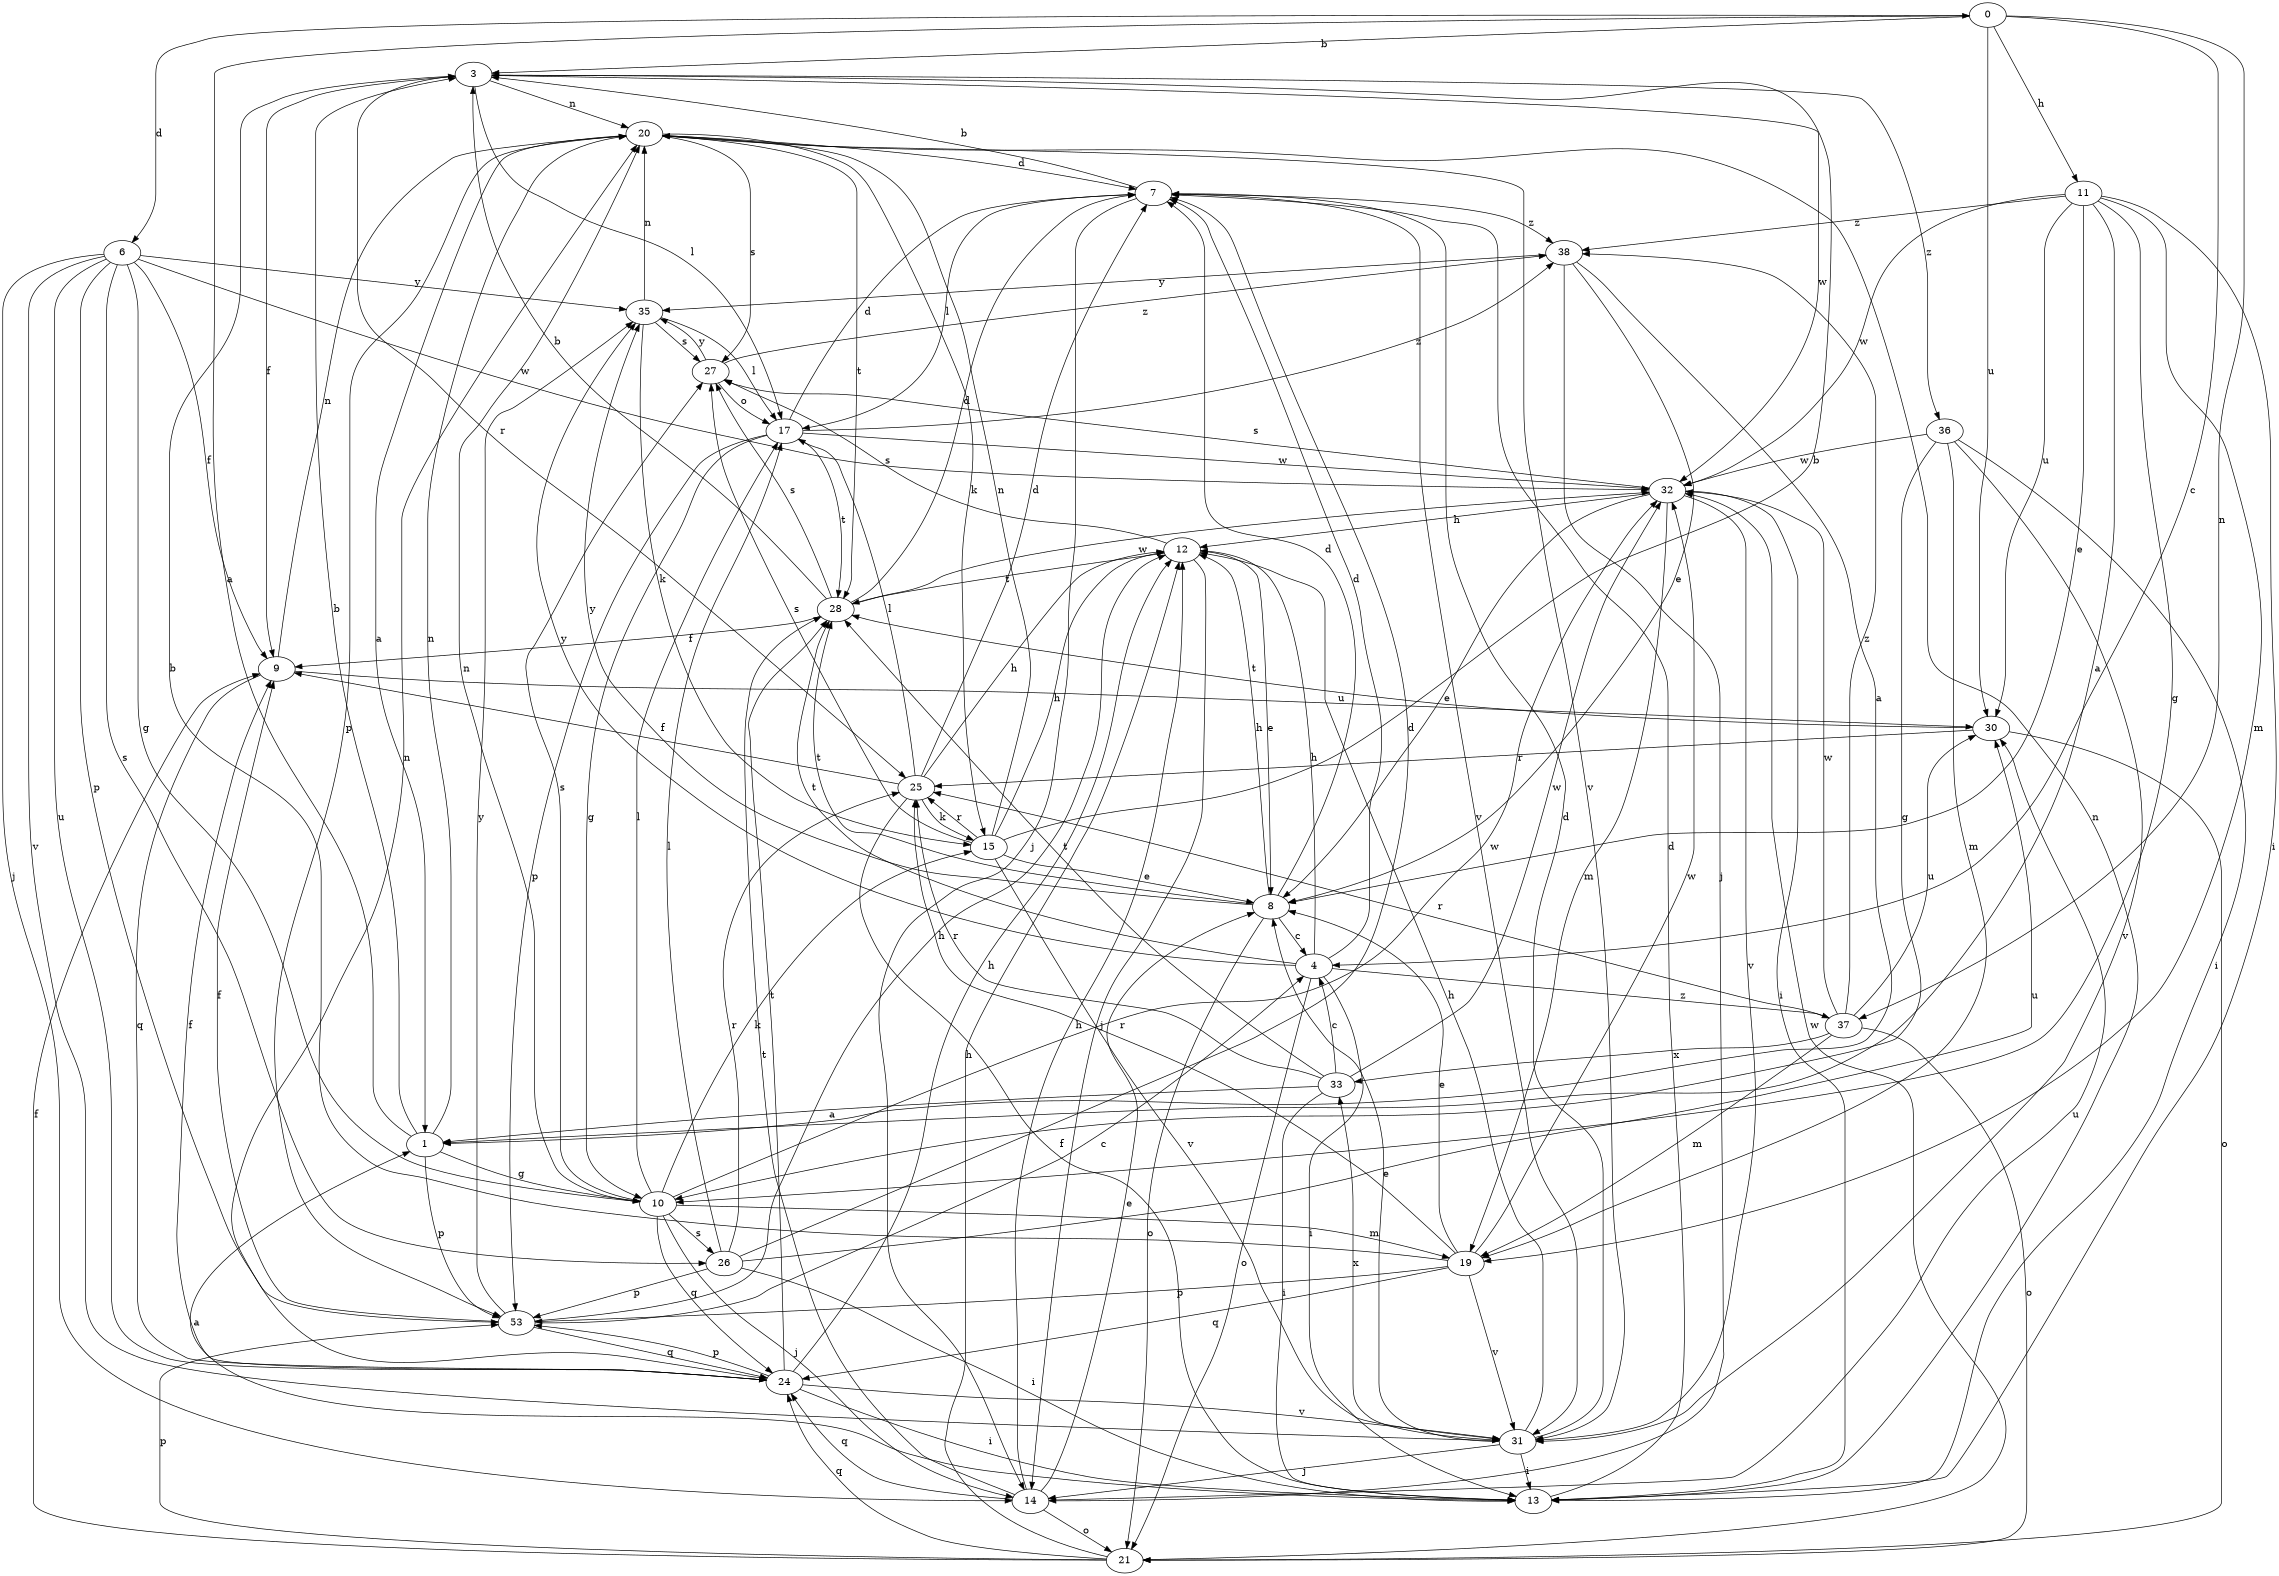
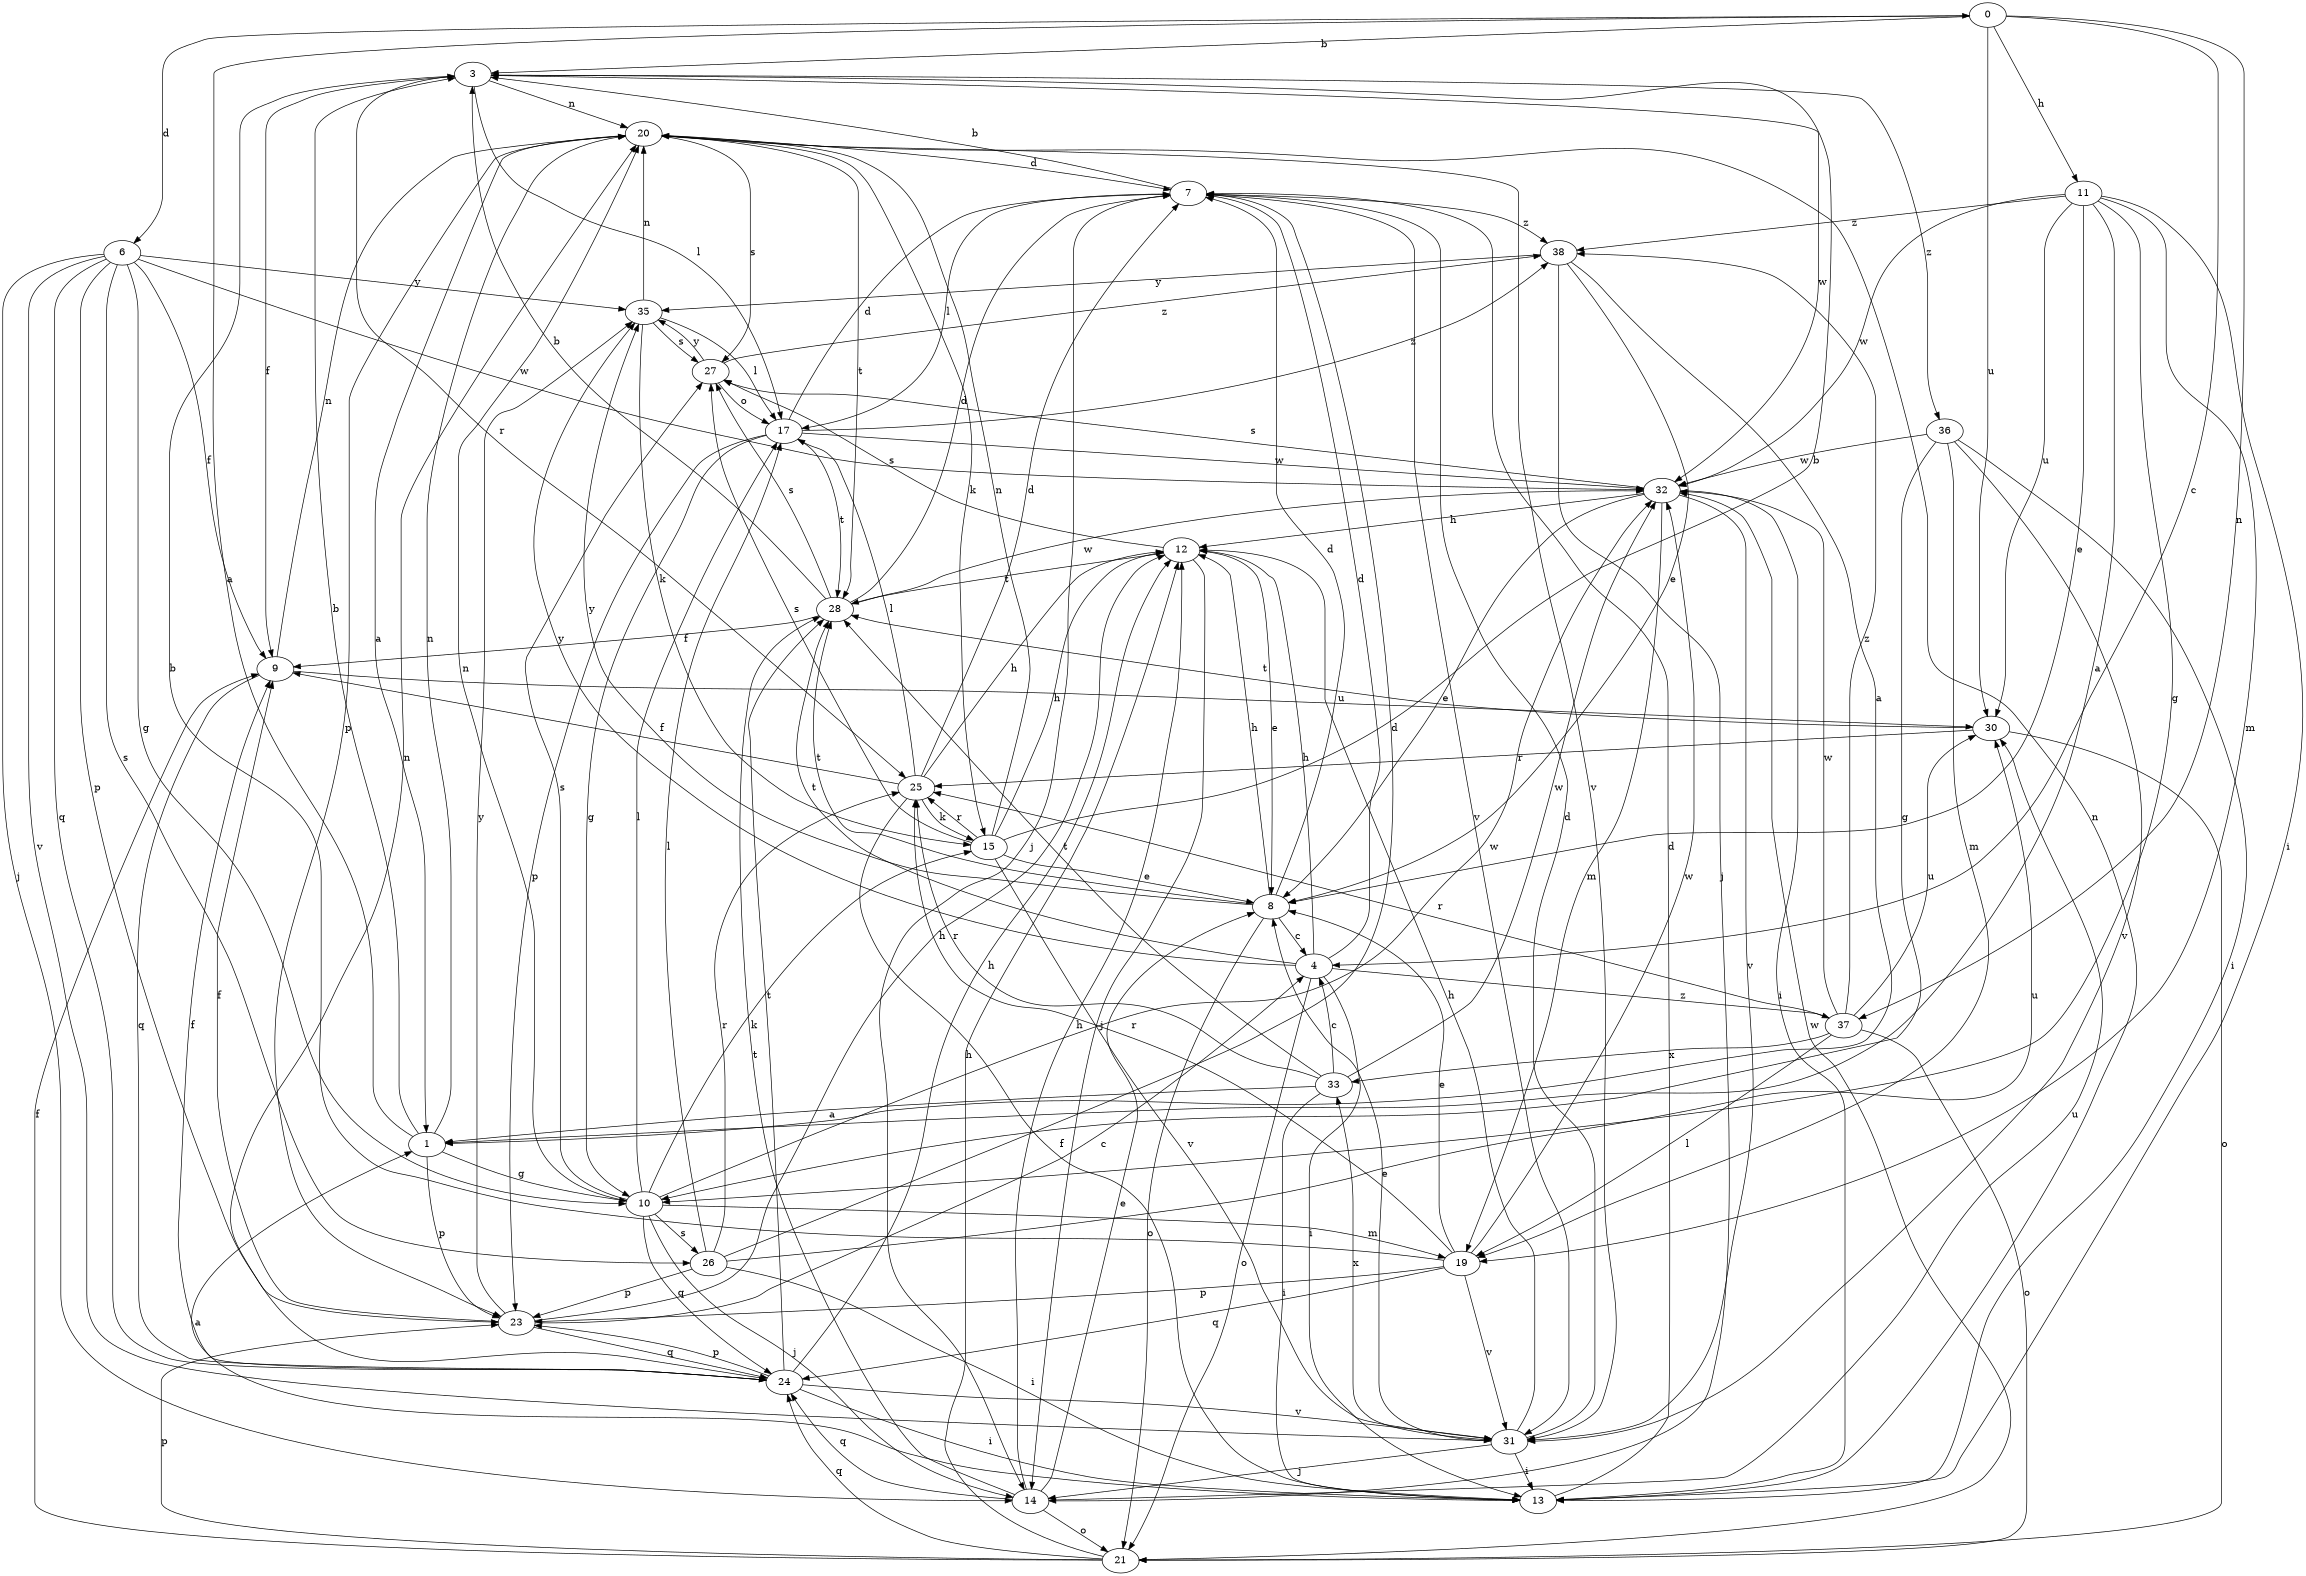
(62, 818) -> (62, 818)
(1697, 1145) -> (1687, 1145)
(517, 1323) -> (517, 1323)
